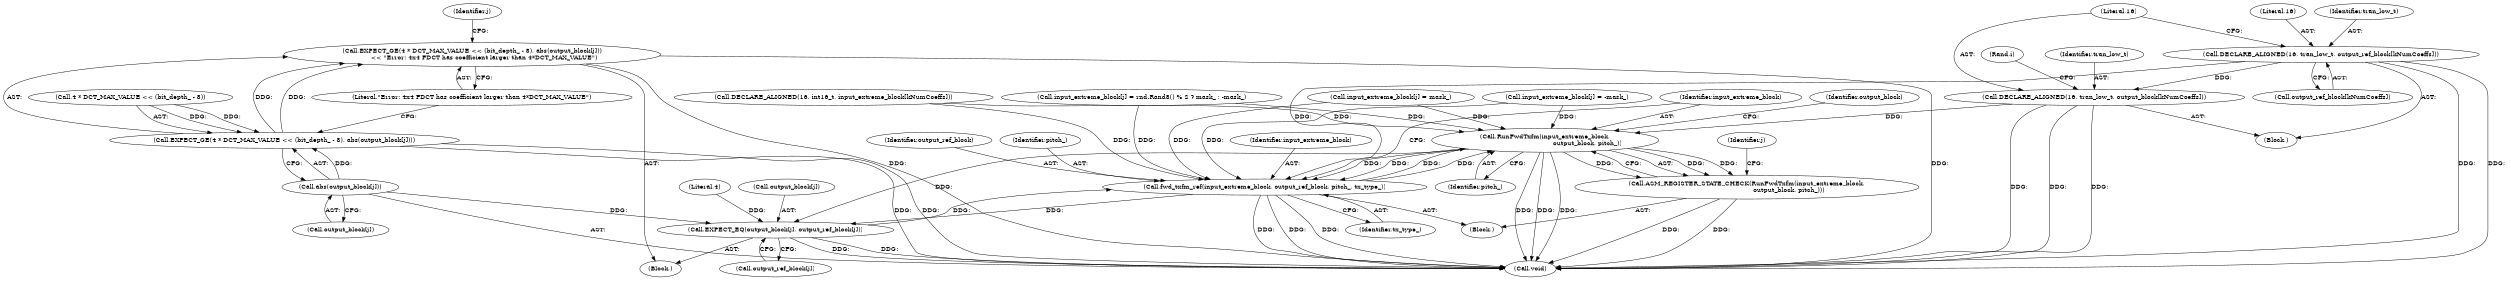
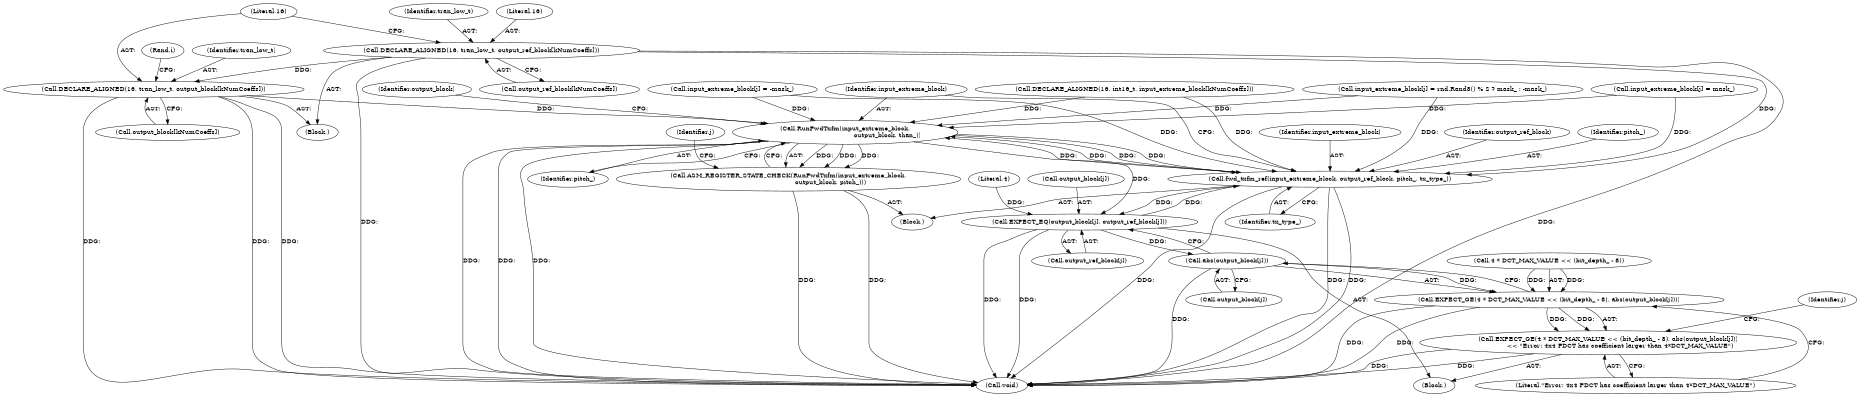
none -> (168, 132)
(1545, 140) -> (845, 132)
(620, 211) -> (1197, 241)
(599, 230) -> (1182, 319)
none -> (1144, 243)
(769, 249) -> (1093, 241)
(790, 249) -> (1071, 241)
